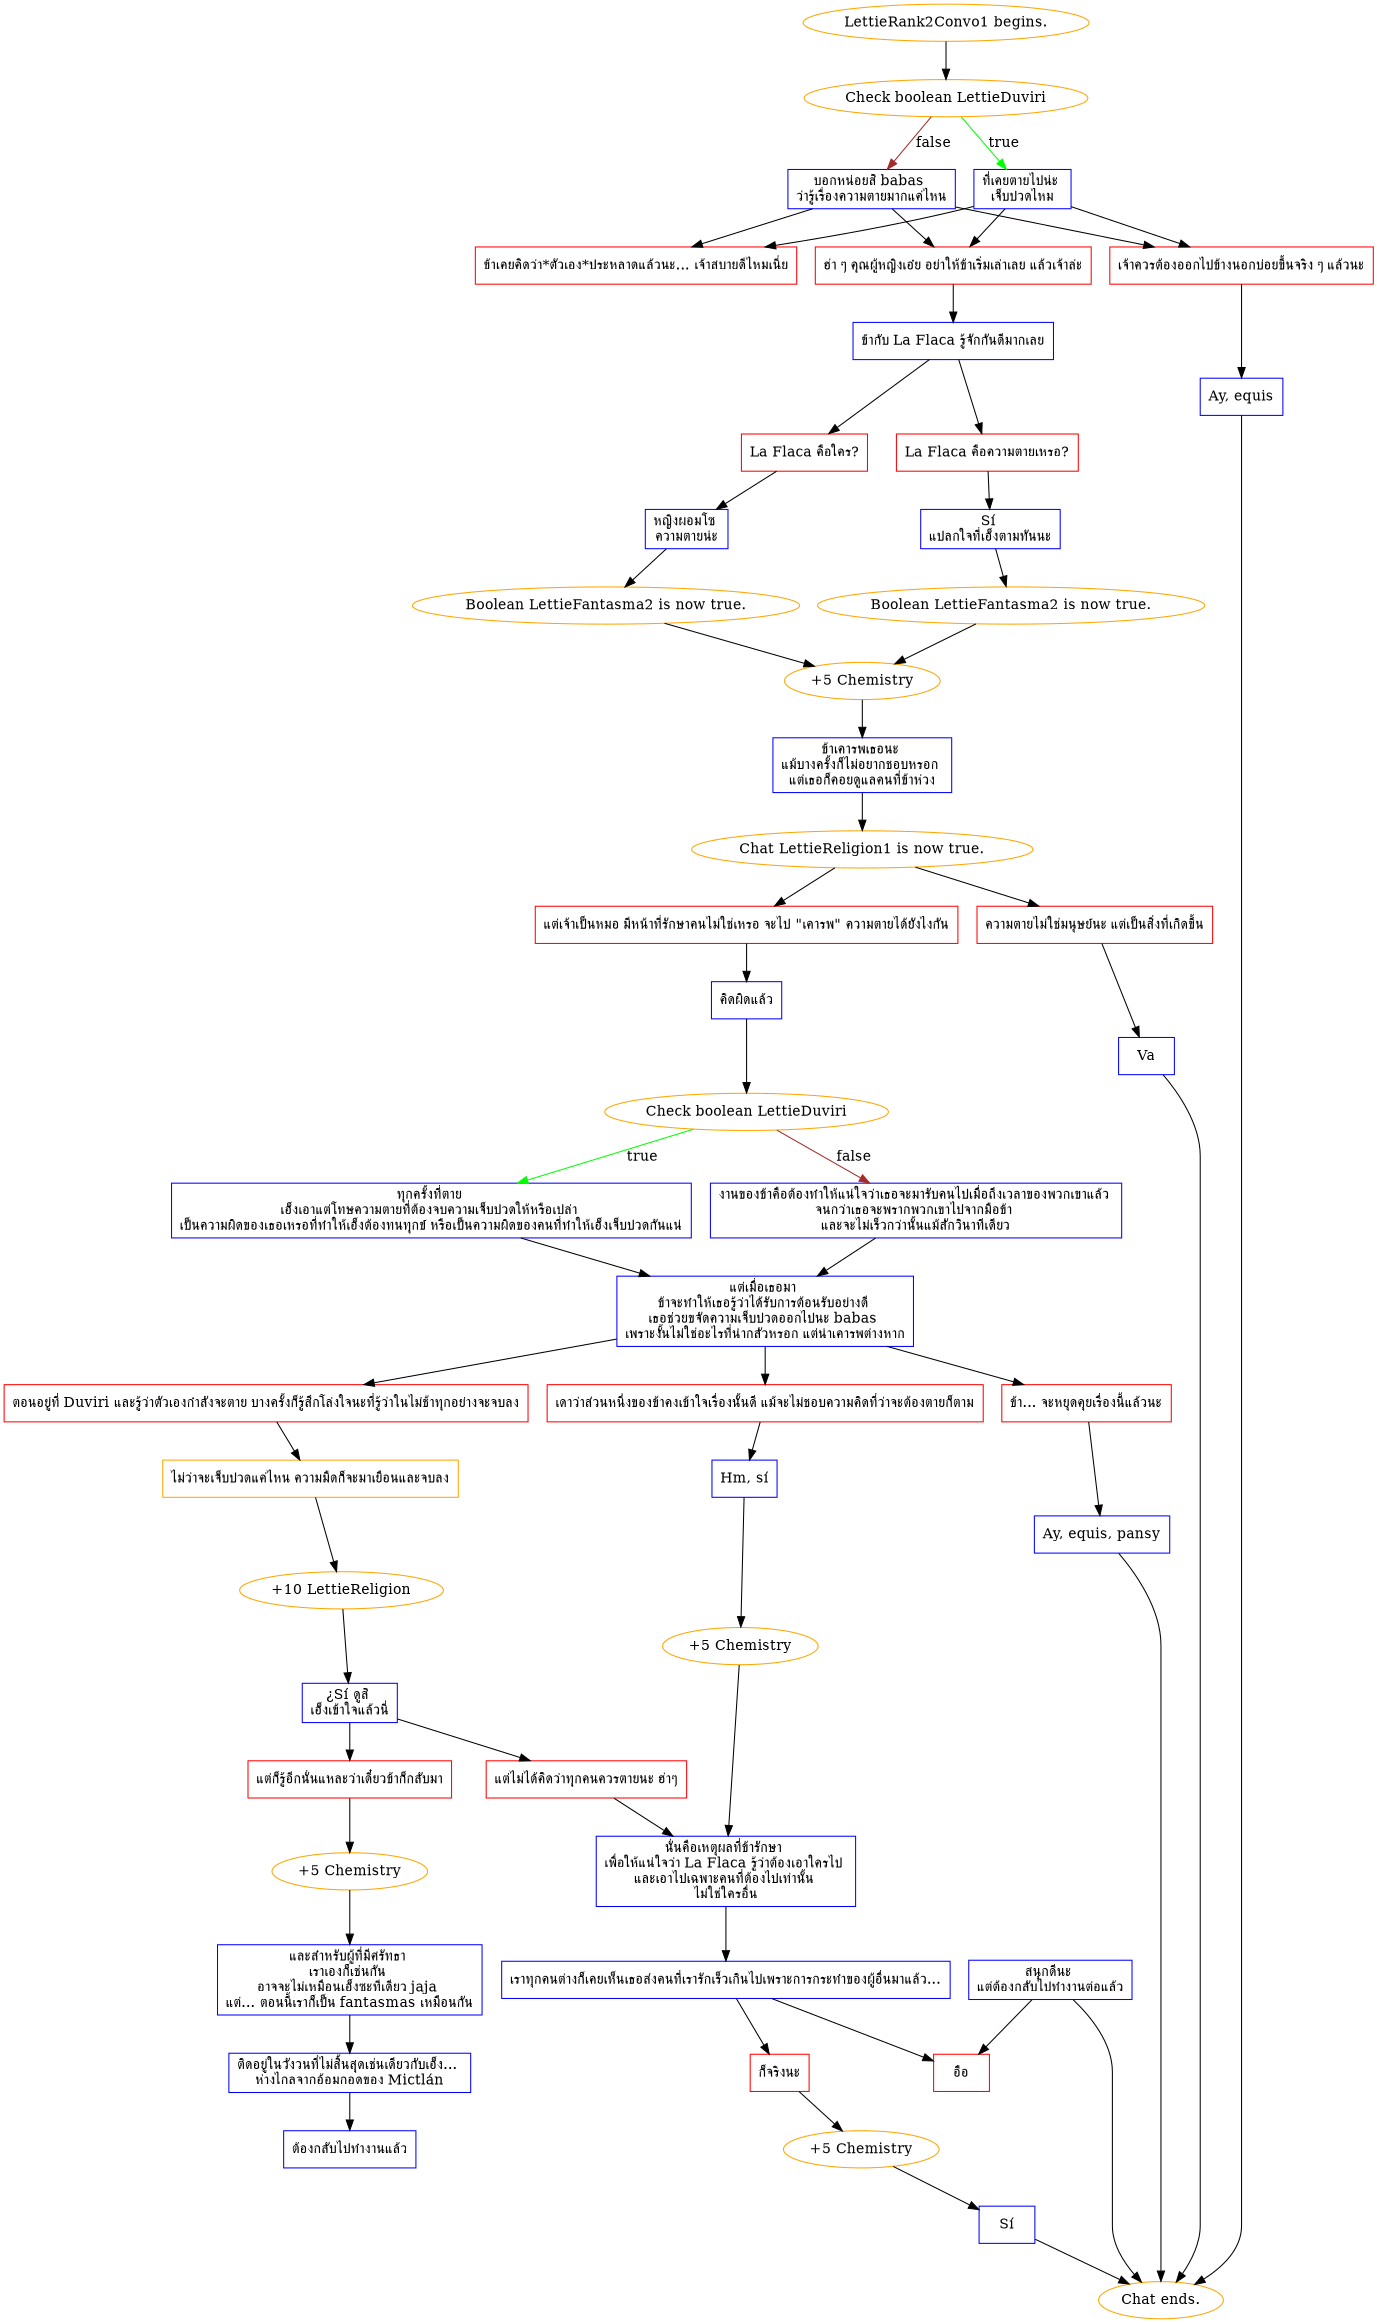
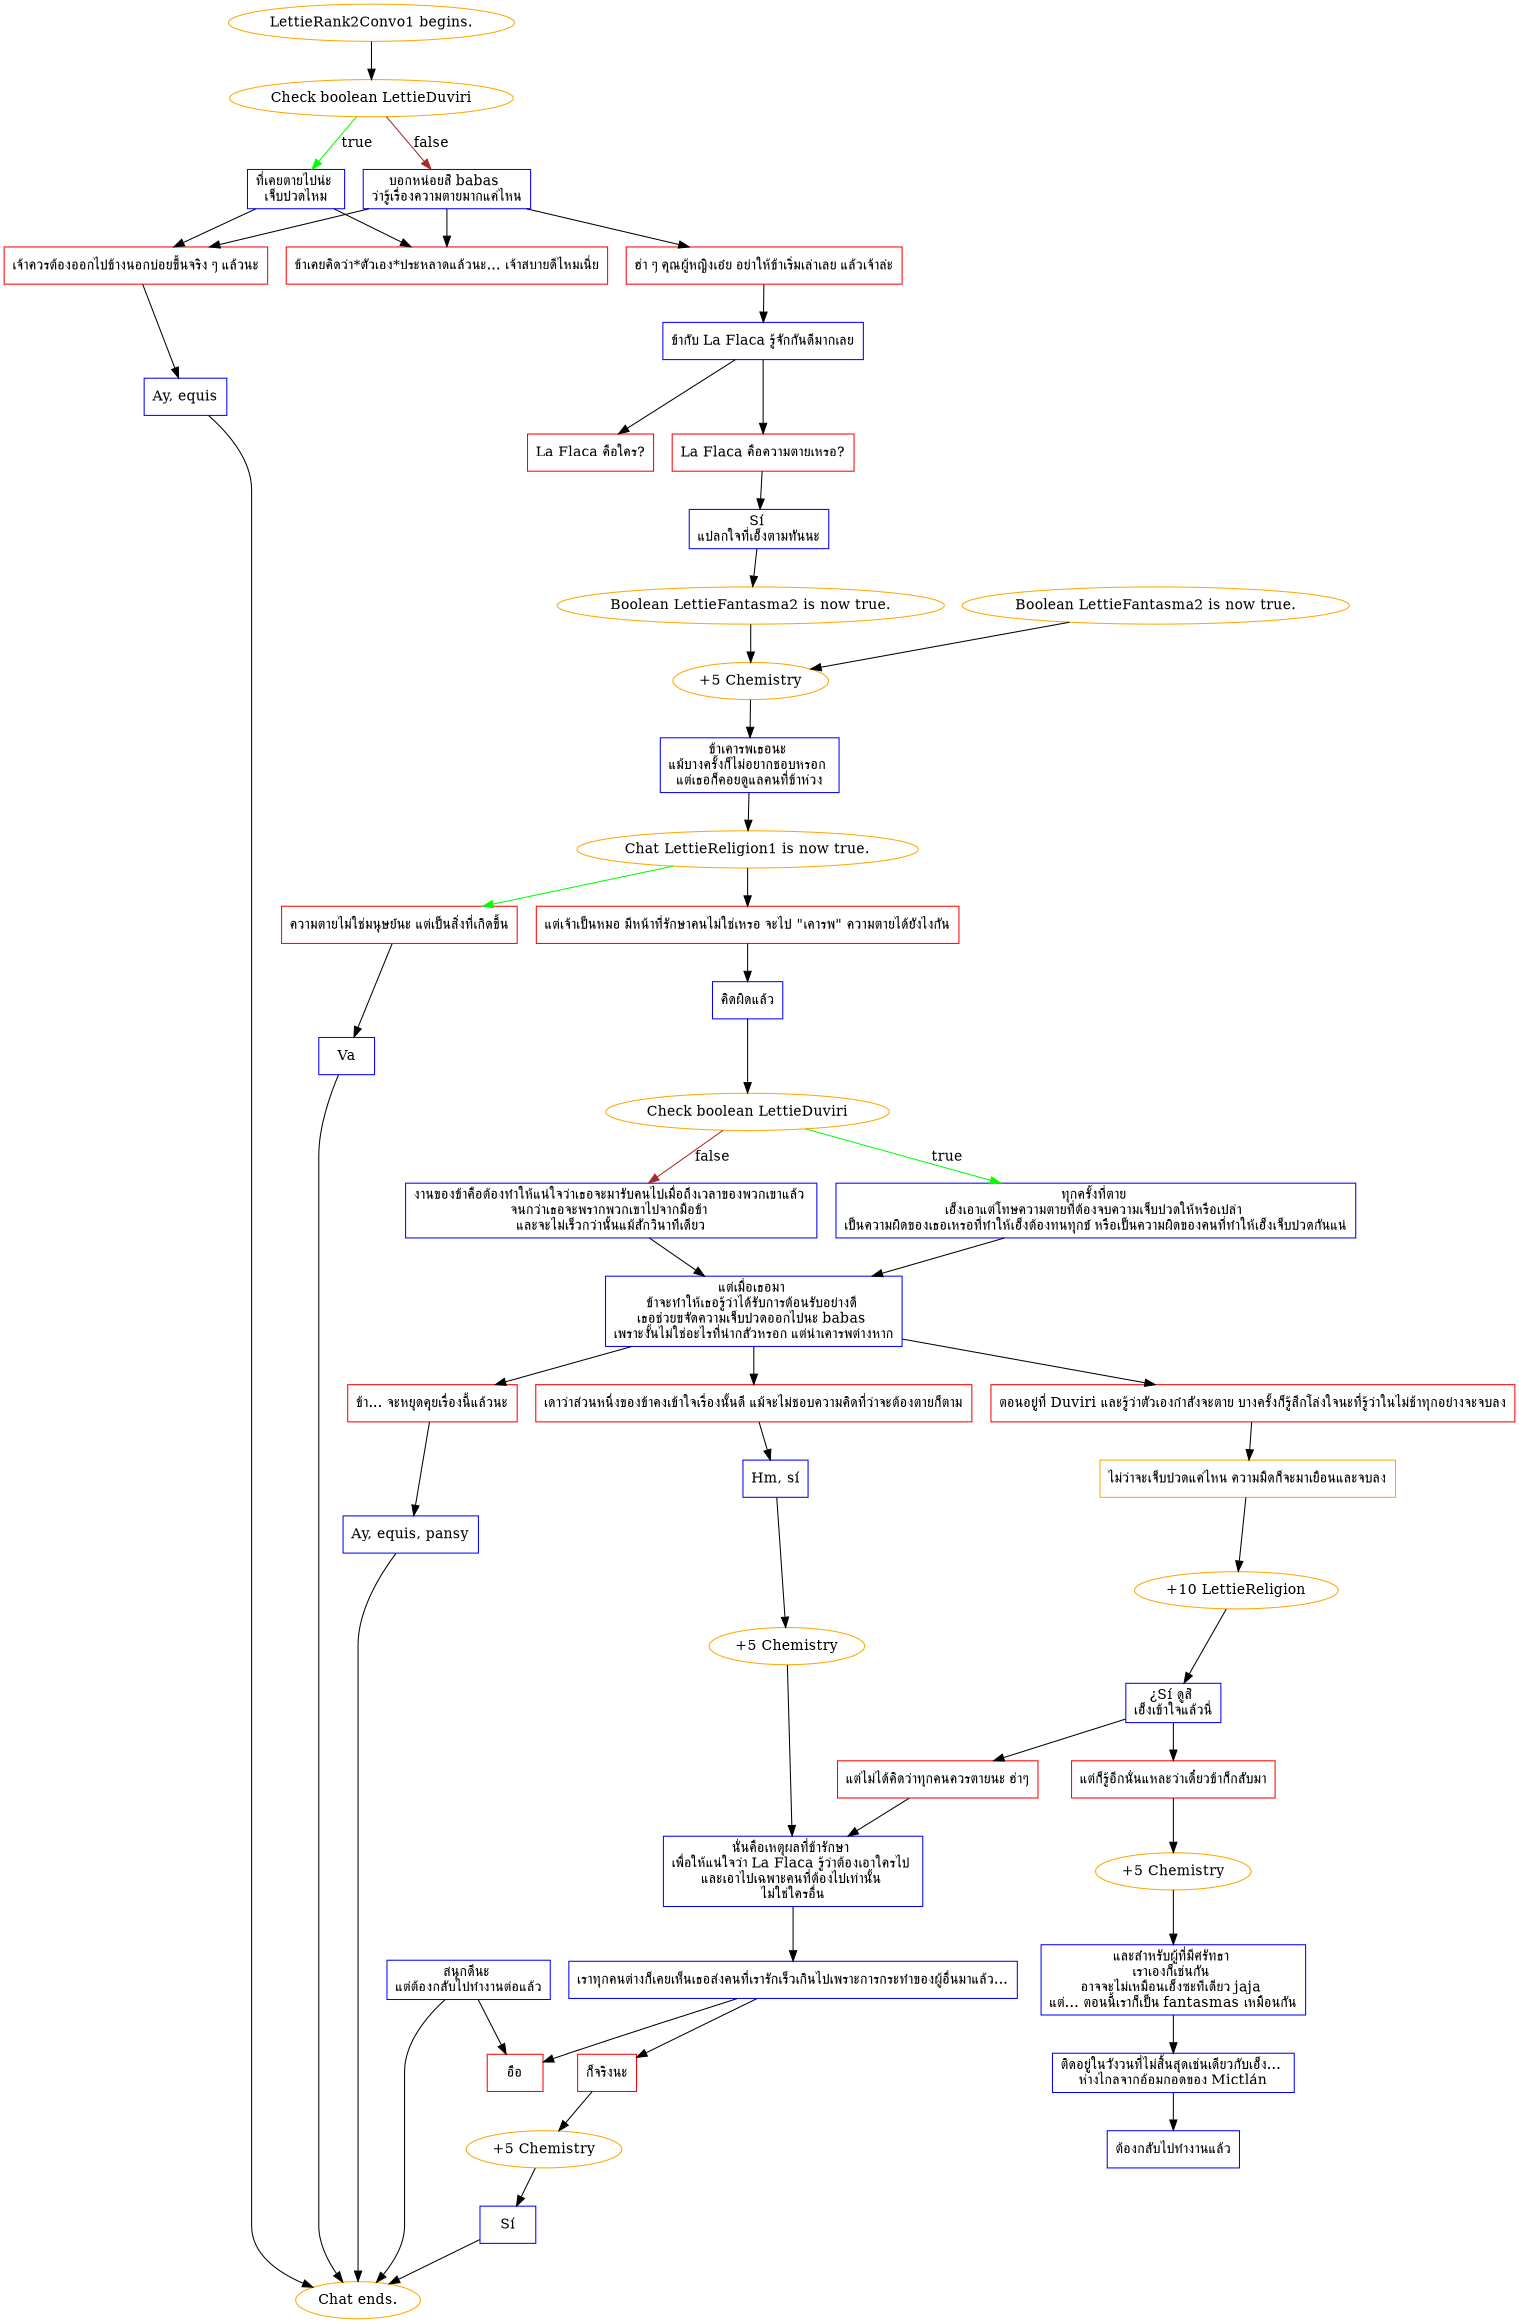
(991, 224) -> none
(687, 529) -> none
(972, 885) -> (583, 885)
